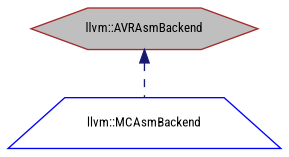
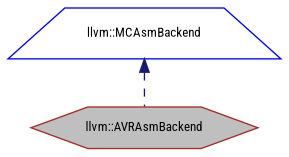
(144, 80) -> (144, 90)
